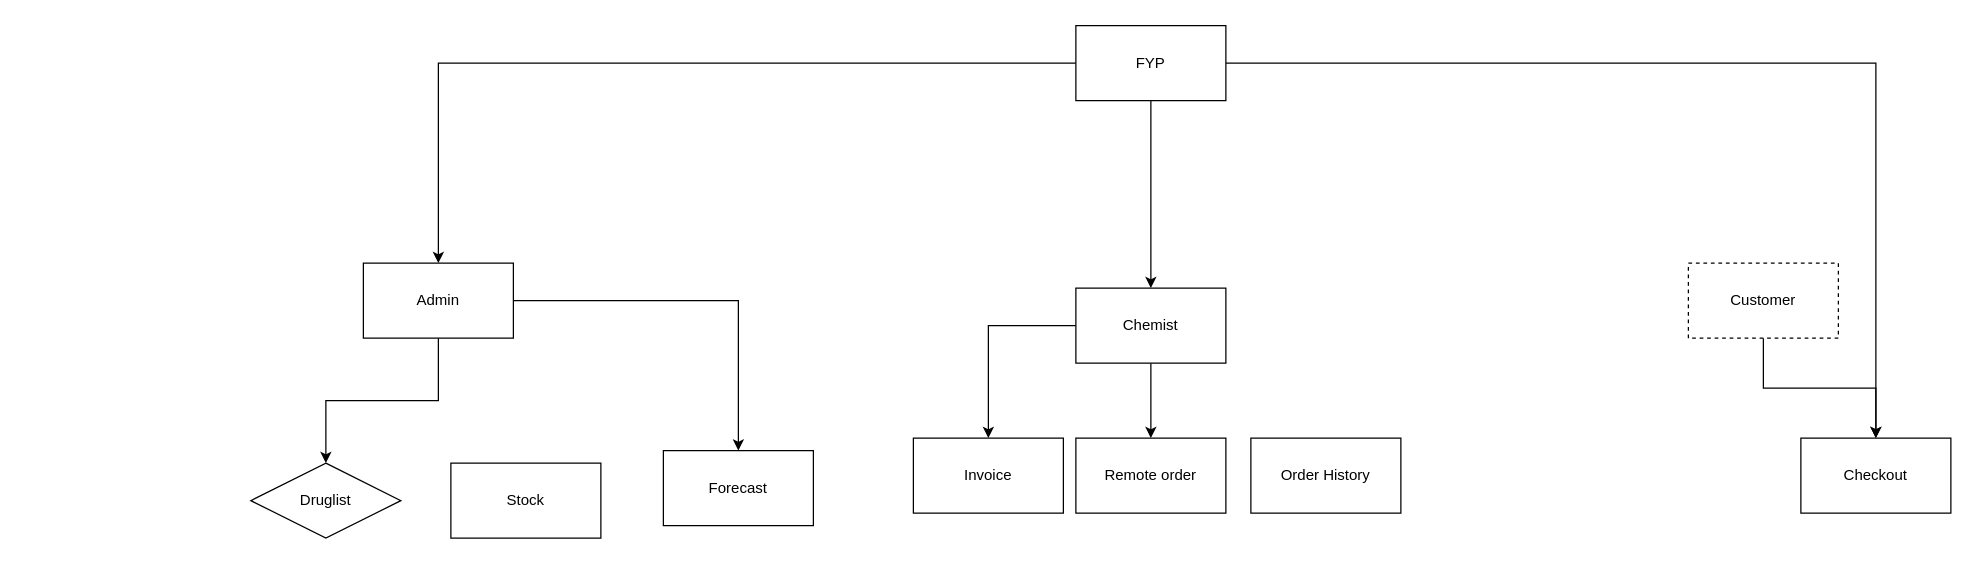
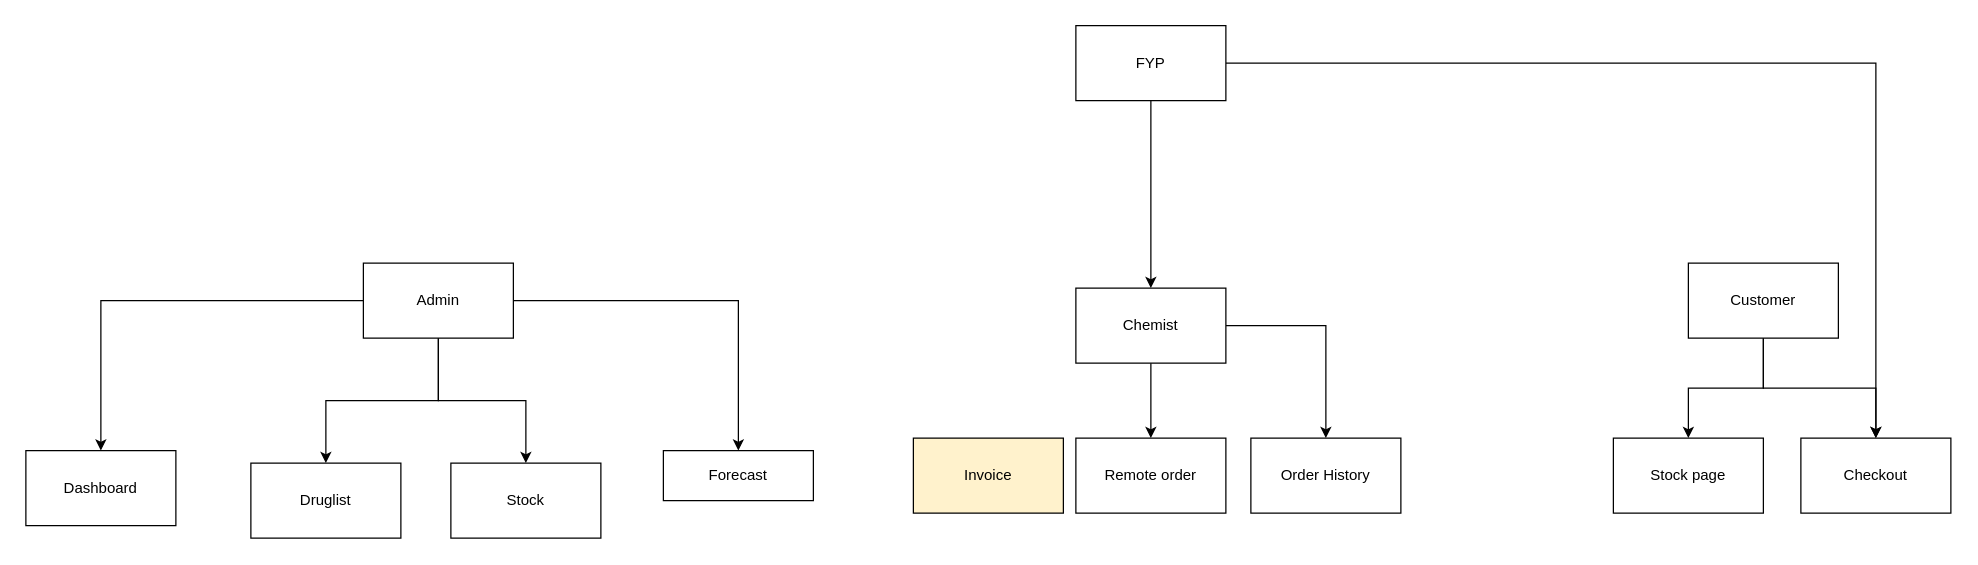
(661, 63) -> none
none -> (161, 301)
(1763, 301) -> (1763, 301)
none -> (1326, 328)
(988, 334) -> none
none -> (1704, 388)
none -> (510, 401)
(988, 476) -> (988, 476)
none -> (1688, 476)
none -> (101, 488)
(738, 488) -> (738, 476)
(326, 501) -> (326, 501)
